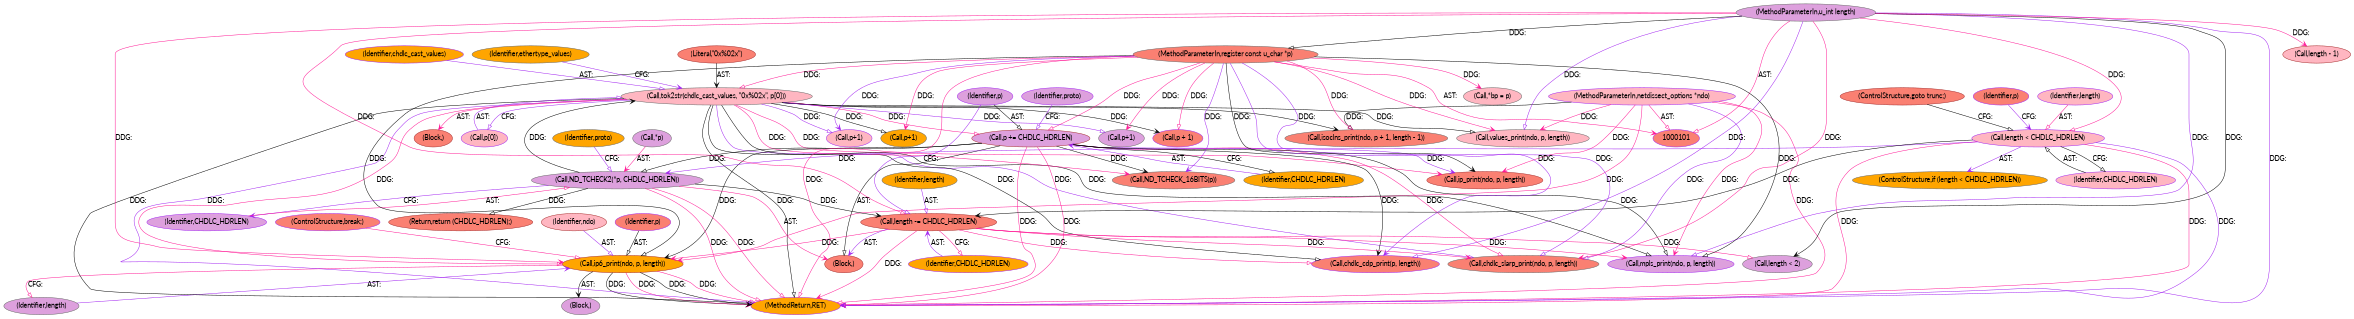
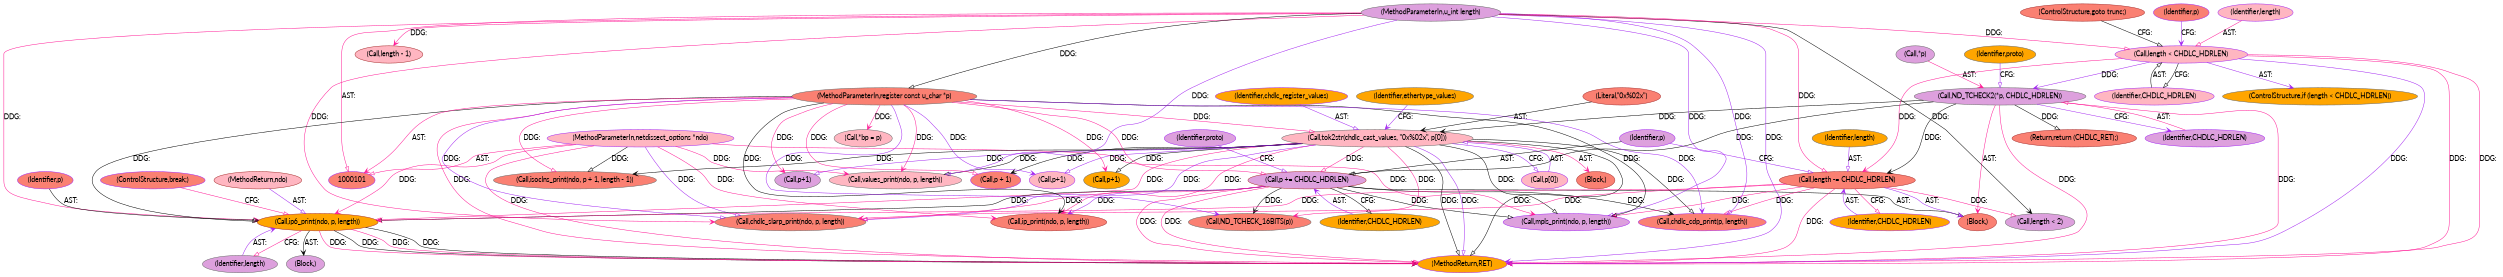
(404, 54) -> (1281, 96)
(813, 148) -> (1659, 150)
(727, 180) -> (913, 208)
(1481, 212) -> (1967, 73)
(461, 222) -> (2074, 138)
(574, 222) -> (258, 180)
